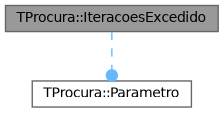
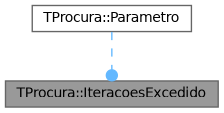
(112, 51) -> (112, 51)
